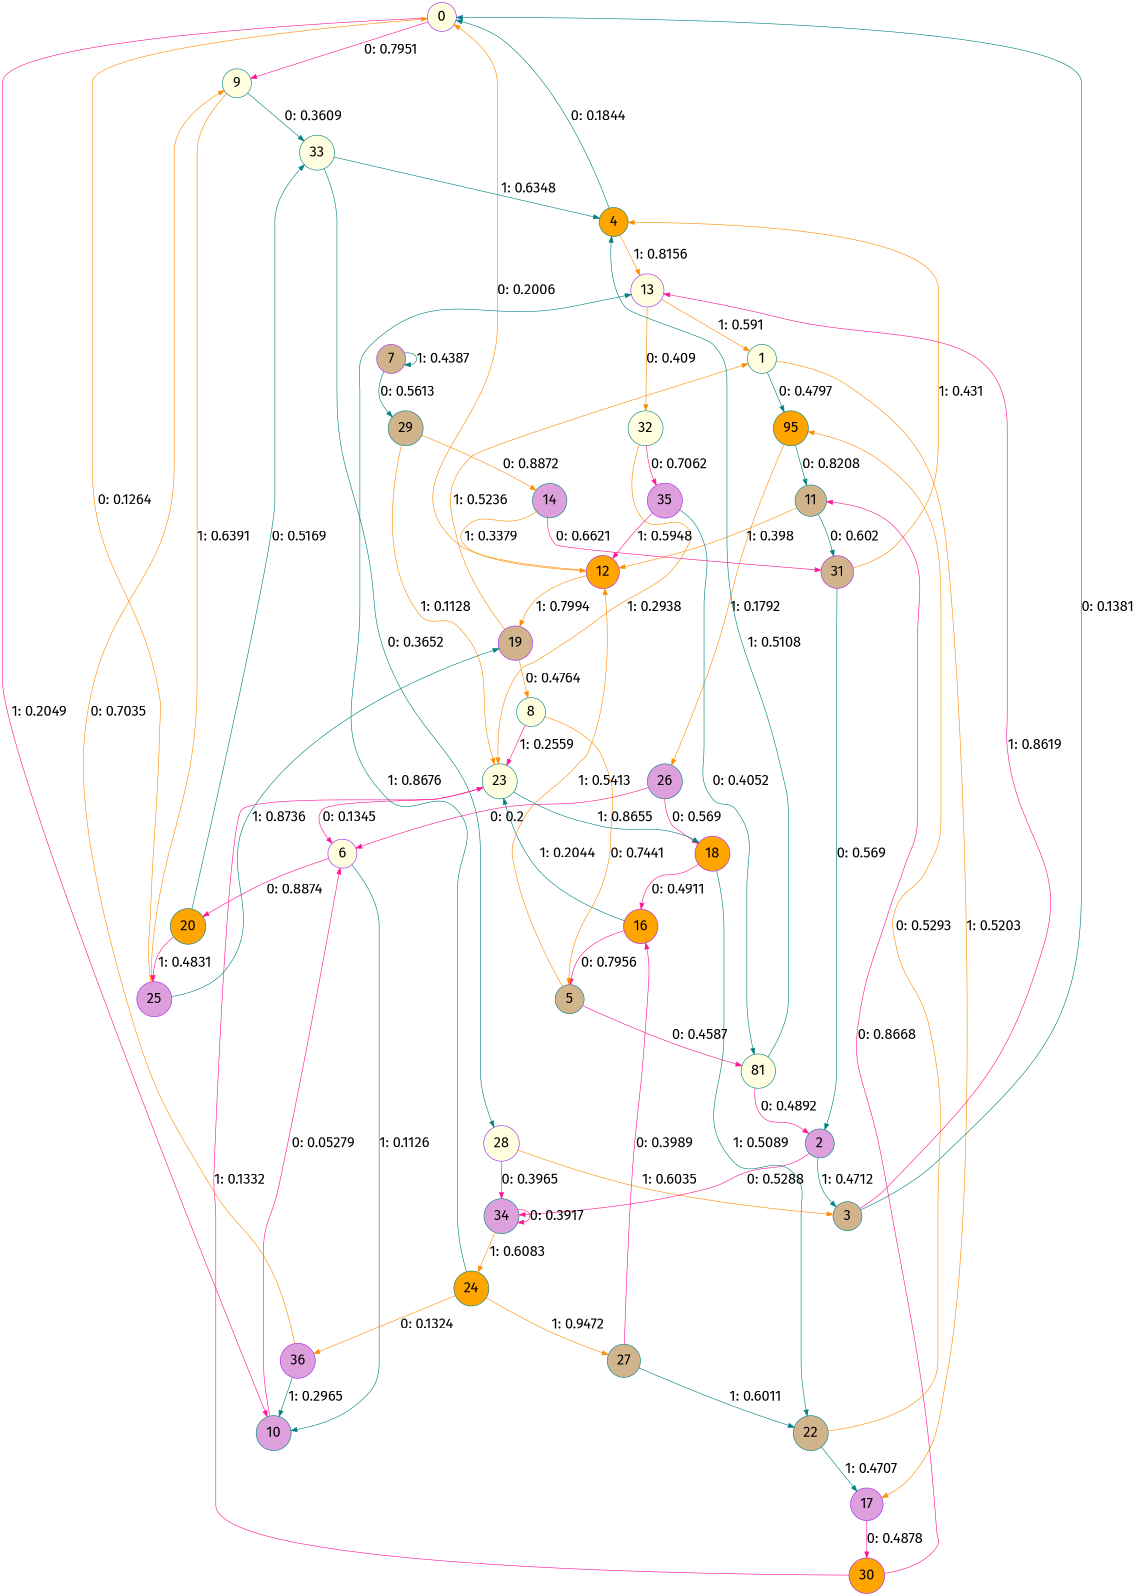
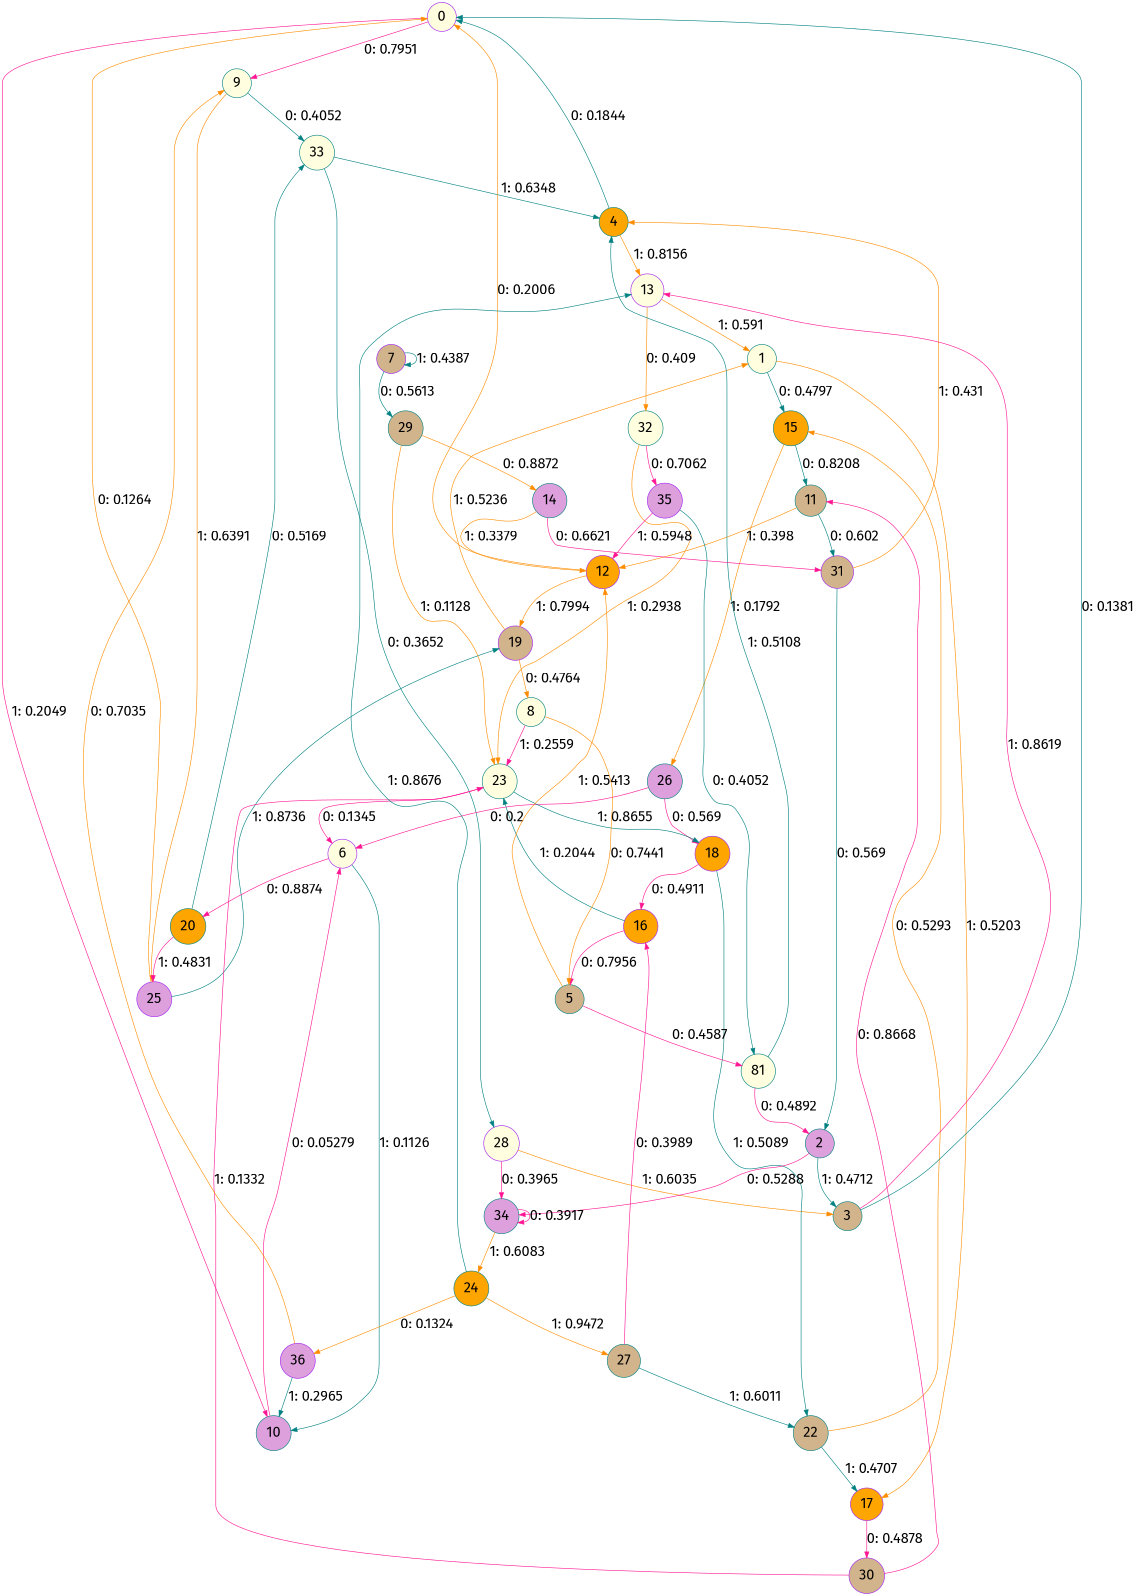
(319, 116) -> (319, 116)
(791, 428) -> (791, 428)
(867, 1504) -> (867, 1504)
(867, 1576) -> (867, 1576)
